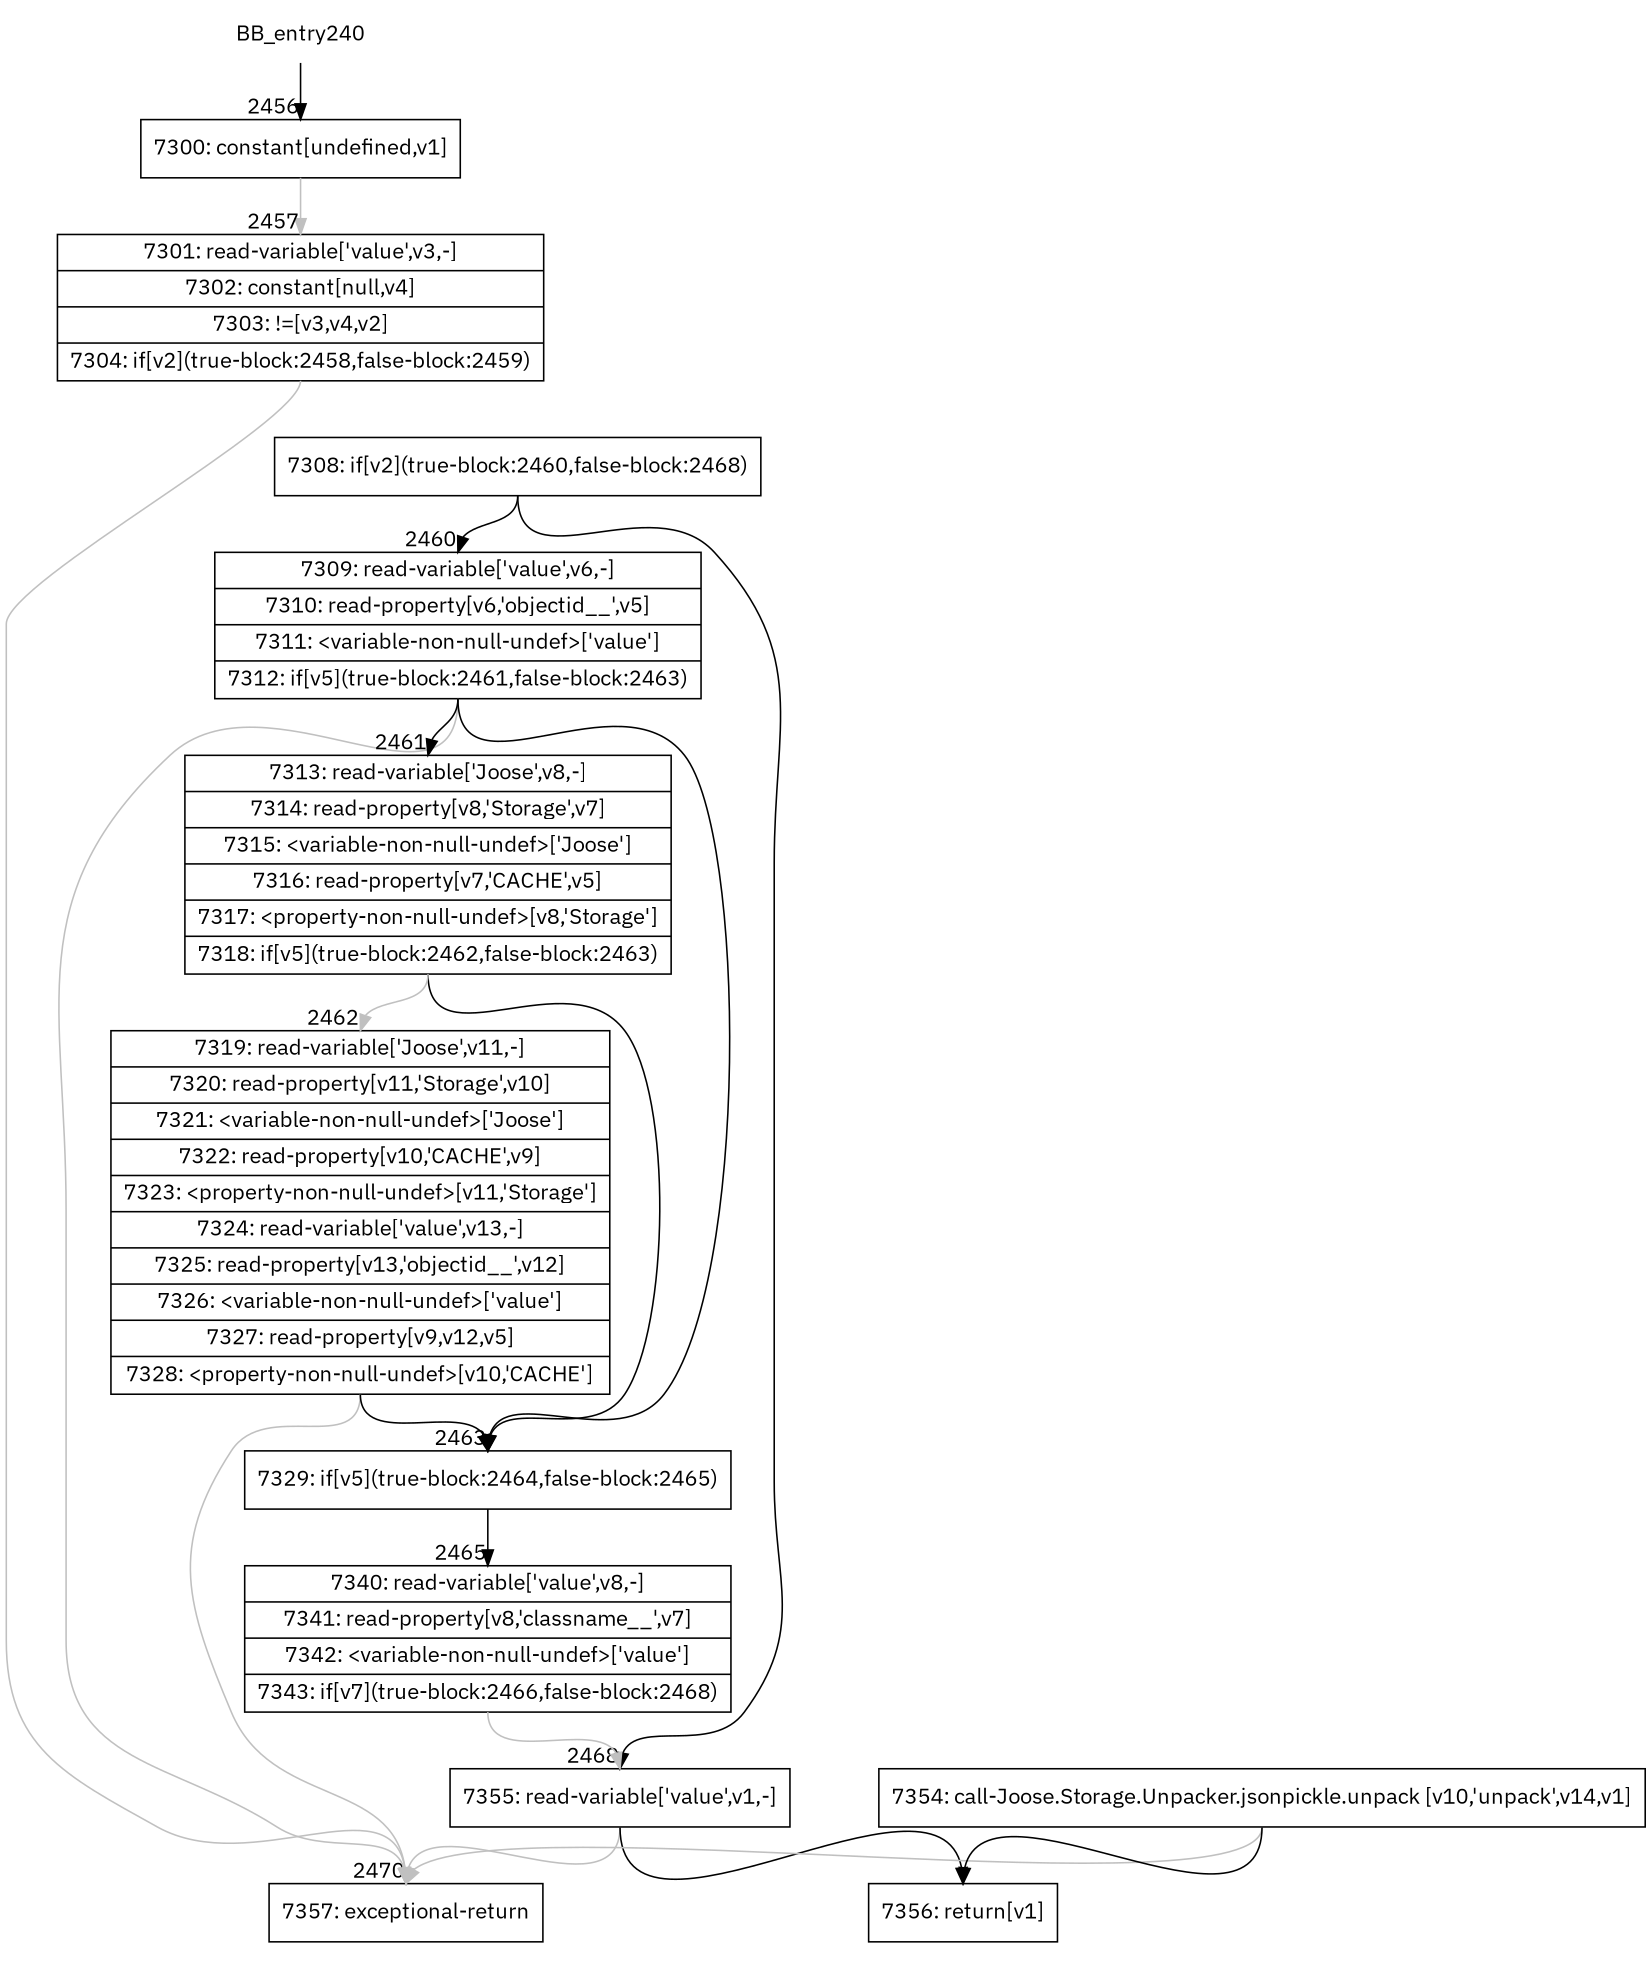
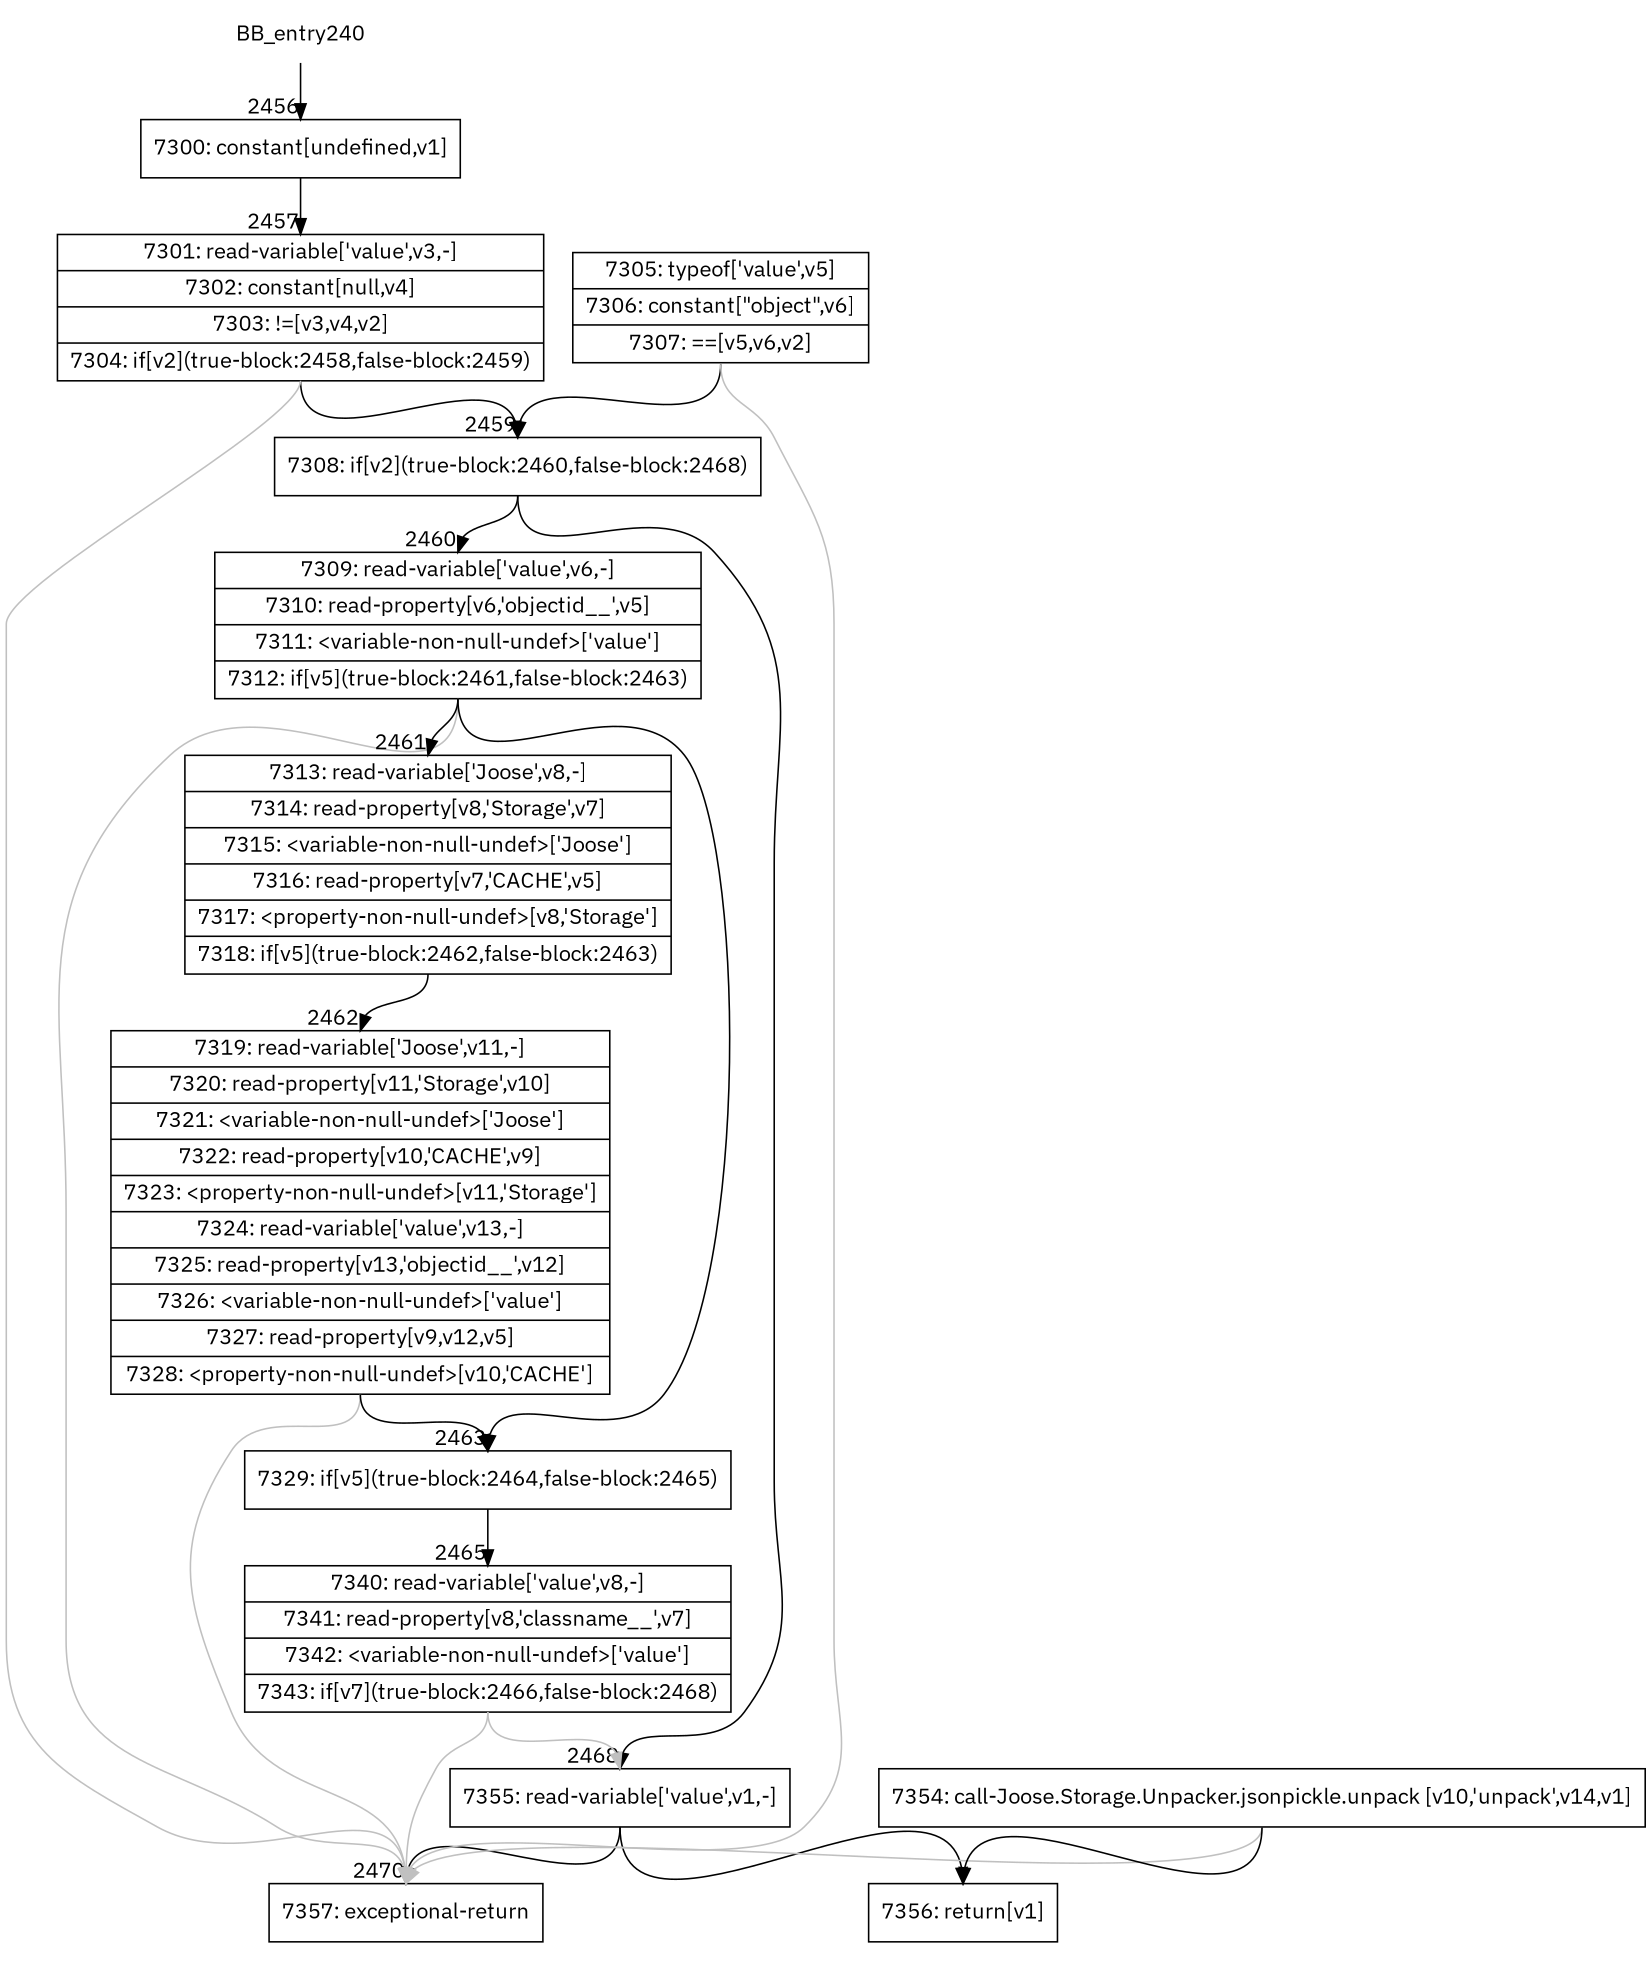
(301, 198) -> (301, 198)
none -> (721, 308)
none -> (401, 411)
(402, 1000) -> (402, 1000)
(658, 1172) -> none
none -> (430, 1779)
(539, 1860) -> (539, 1860)
